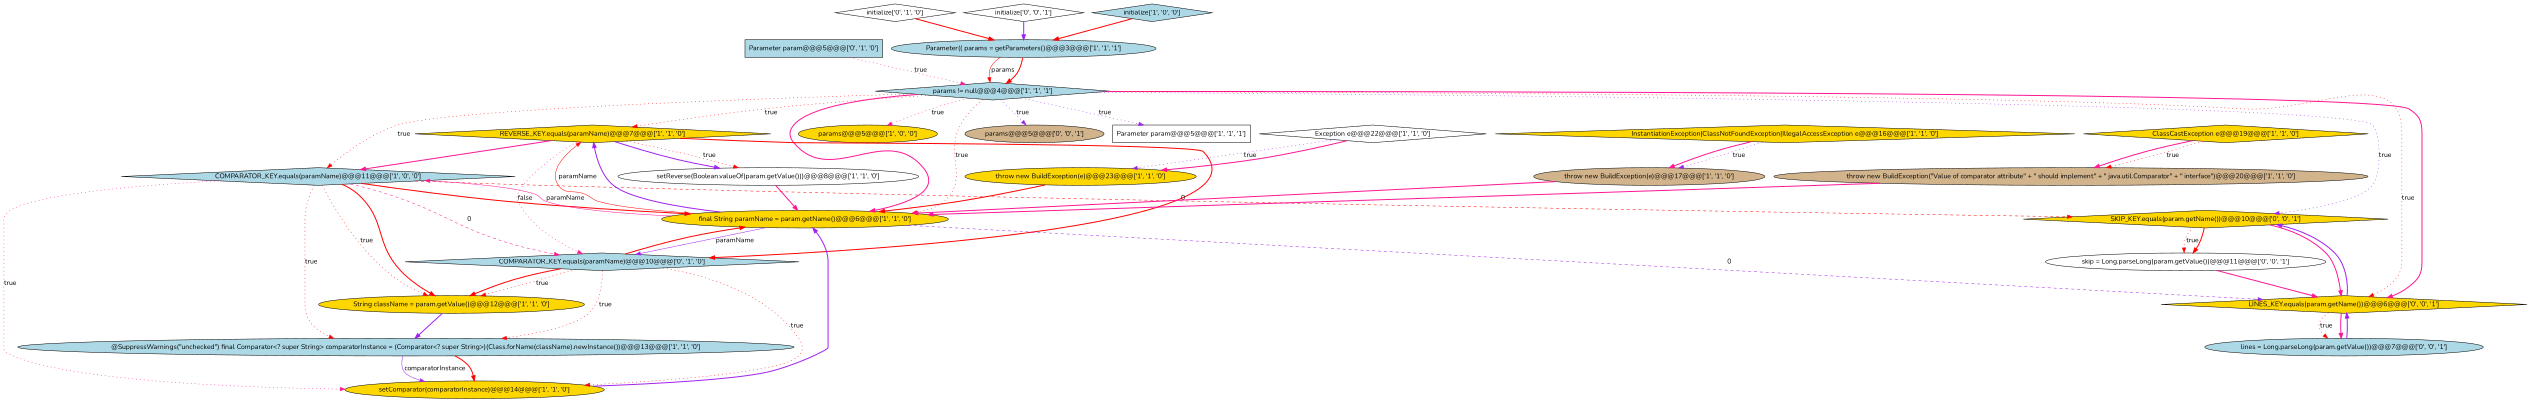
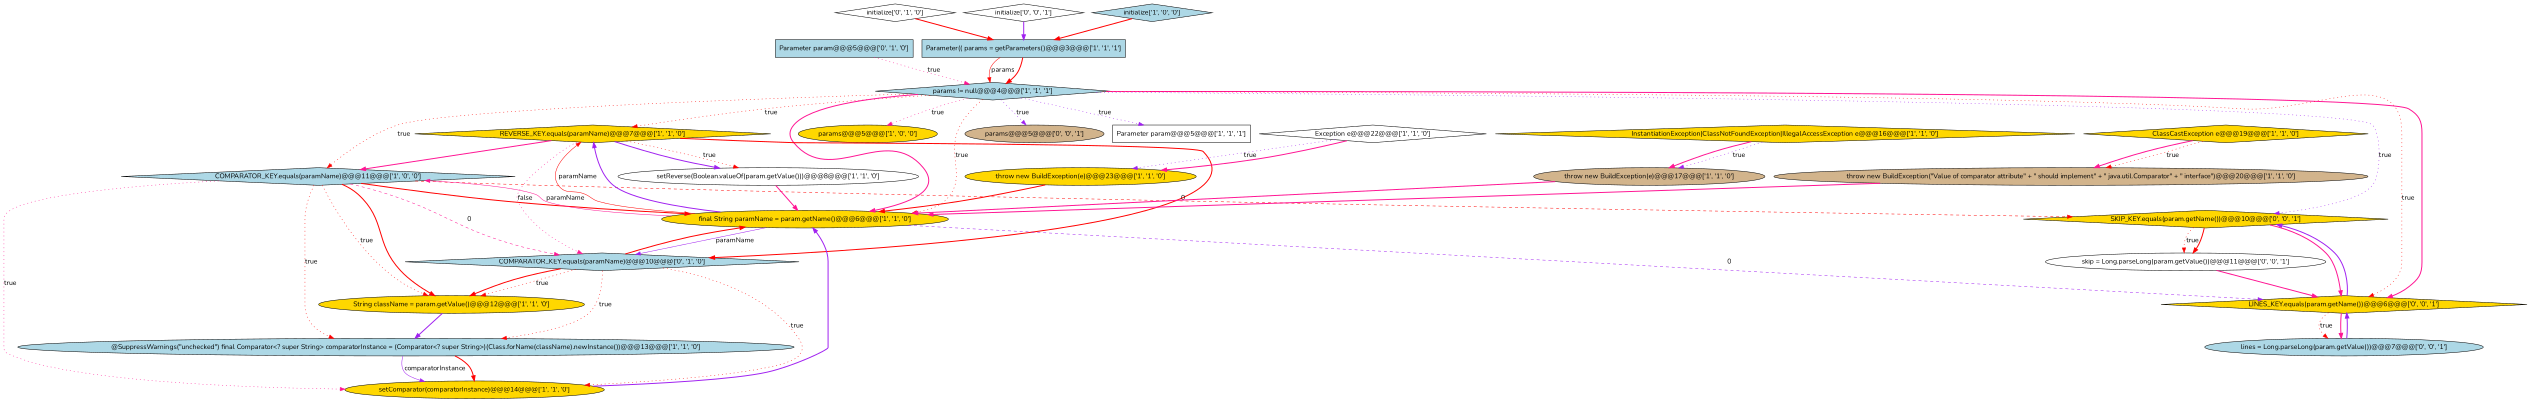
(1024, 49) -> (1024, 49)
